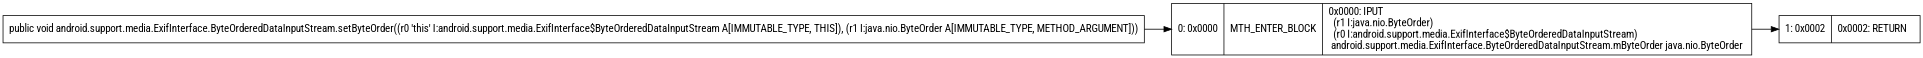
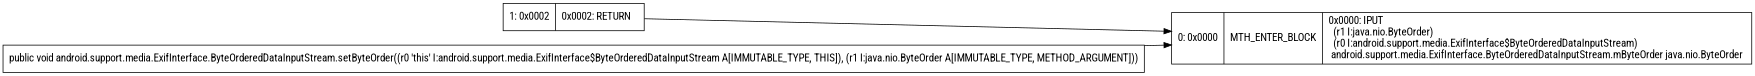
(1761, 29) -> (904, 25)
